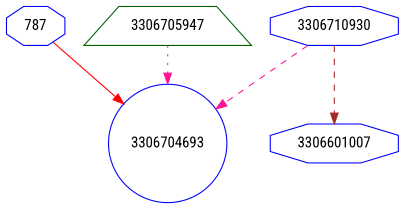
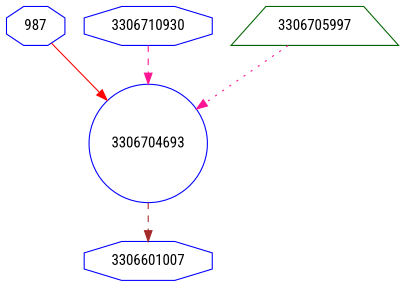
(36, 26) -> (36, 26)
(168, 26) -> (315, 26)
(334, 79) -> (148, 217)
